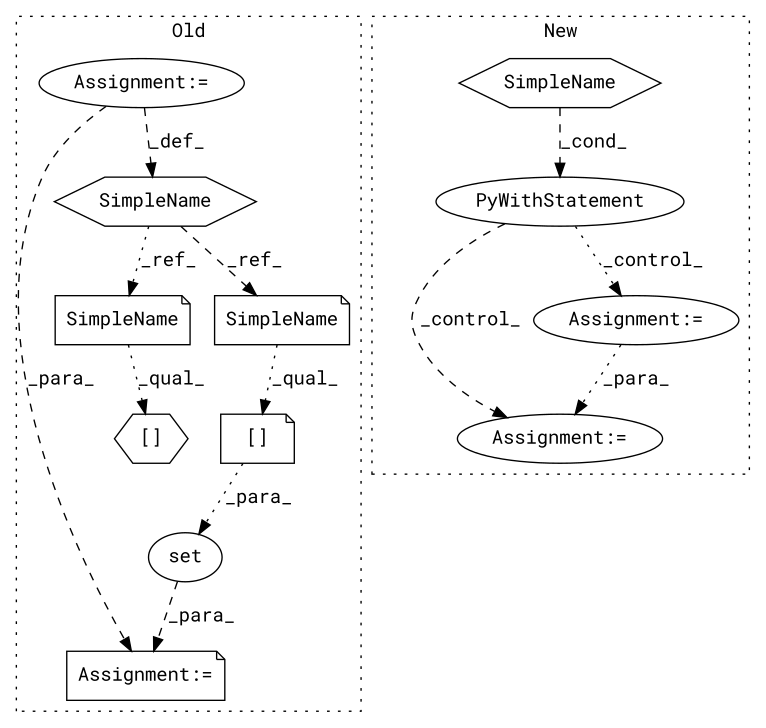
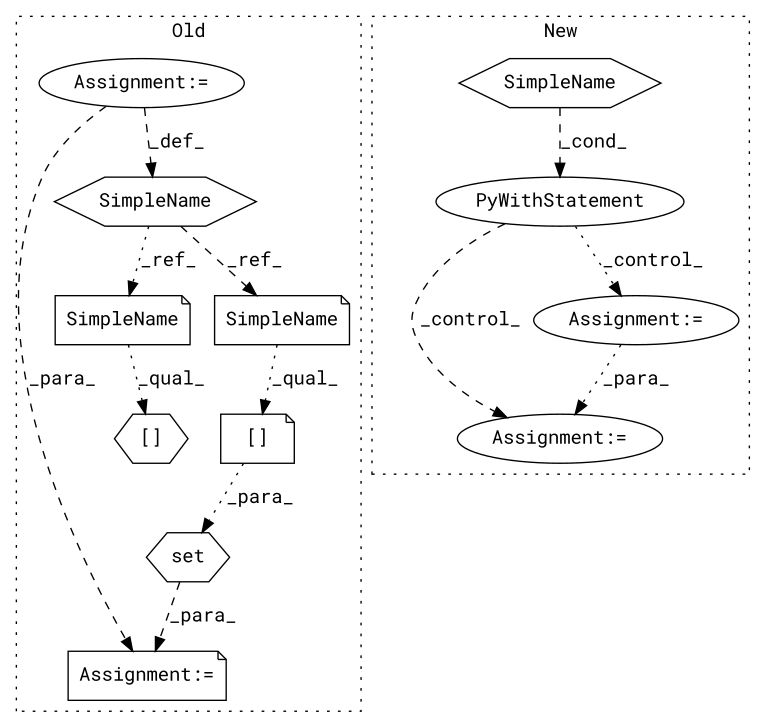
(185, 557) -> (188, 557)
